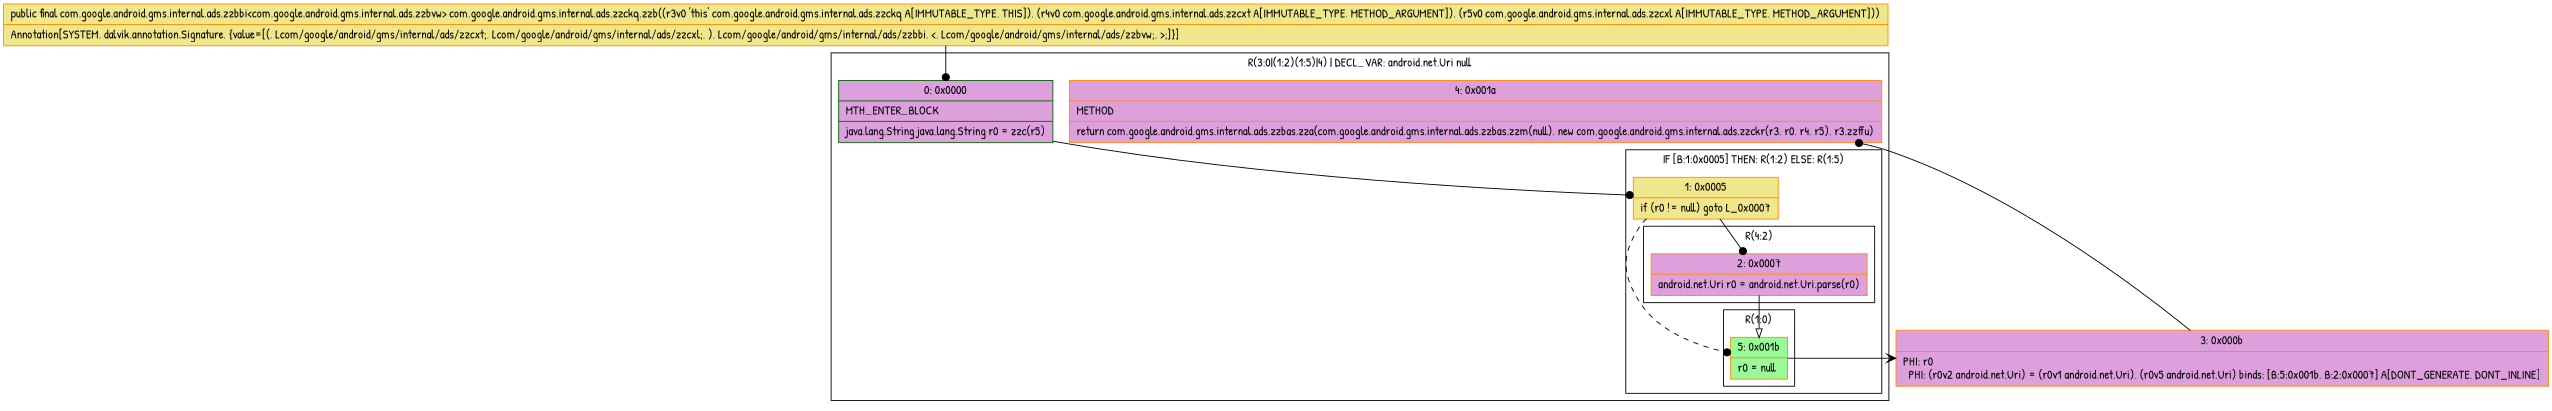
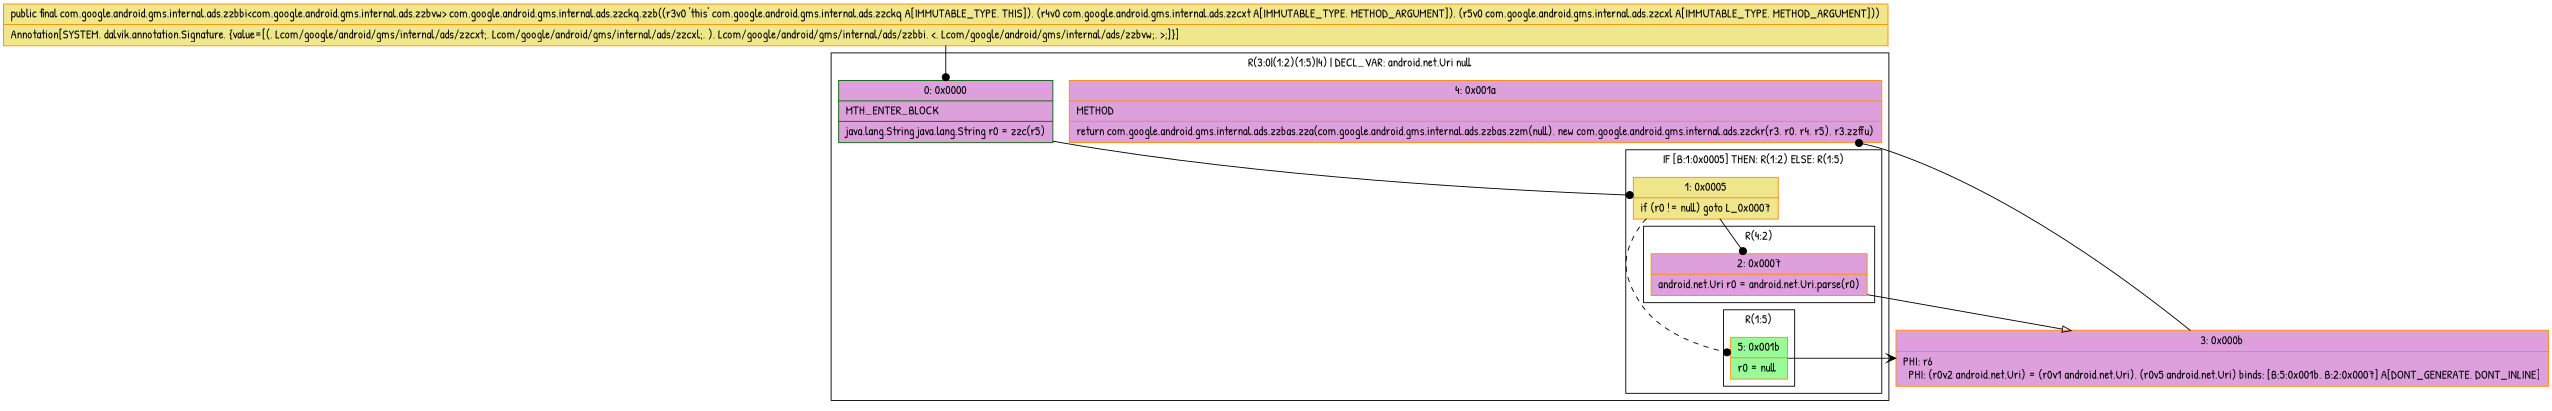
(1759, 315) -> (1965, 312)
(1759, 320) -> (1759, 320)
(1920, 362) -> (1920, 362)
